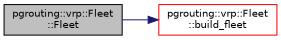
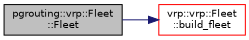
(218, 20) -> (202, 20)
